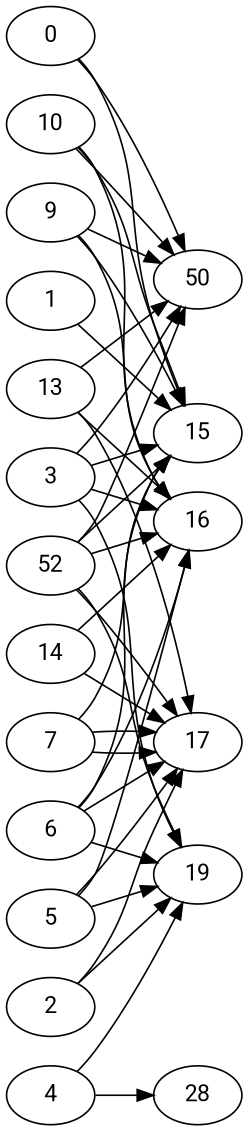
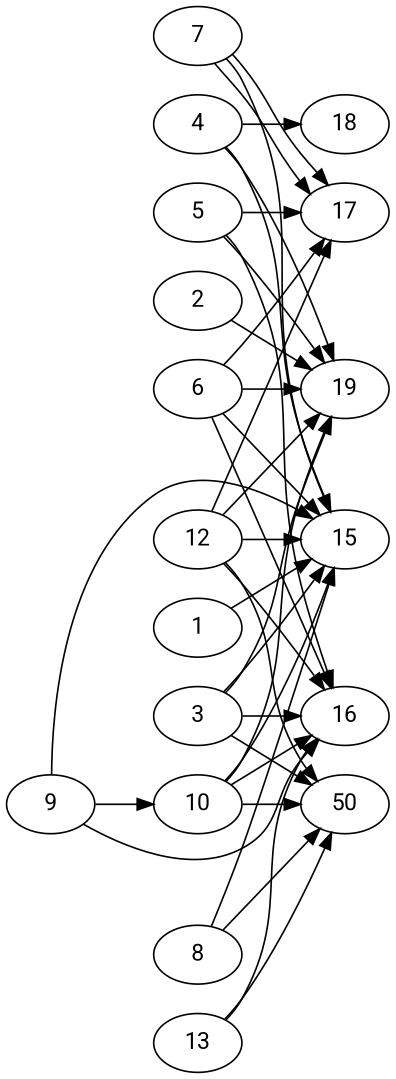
(51, 36) -> (198, 955)
(108, 239) -> (116, 804)
none -> (272, 246)
(147, 548) -> none
(51, 566) -> (198, 539)
none -> (278, 646)
(51, 654) -> none
(133, 882) -> none
(198, 1095) -> (345, 124)
